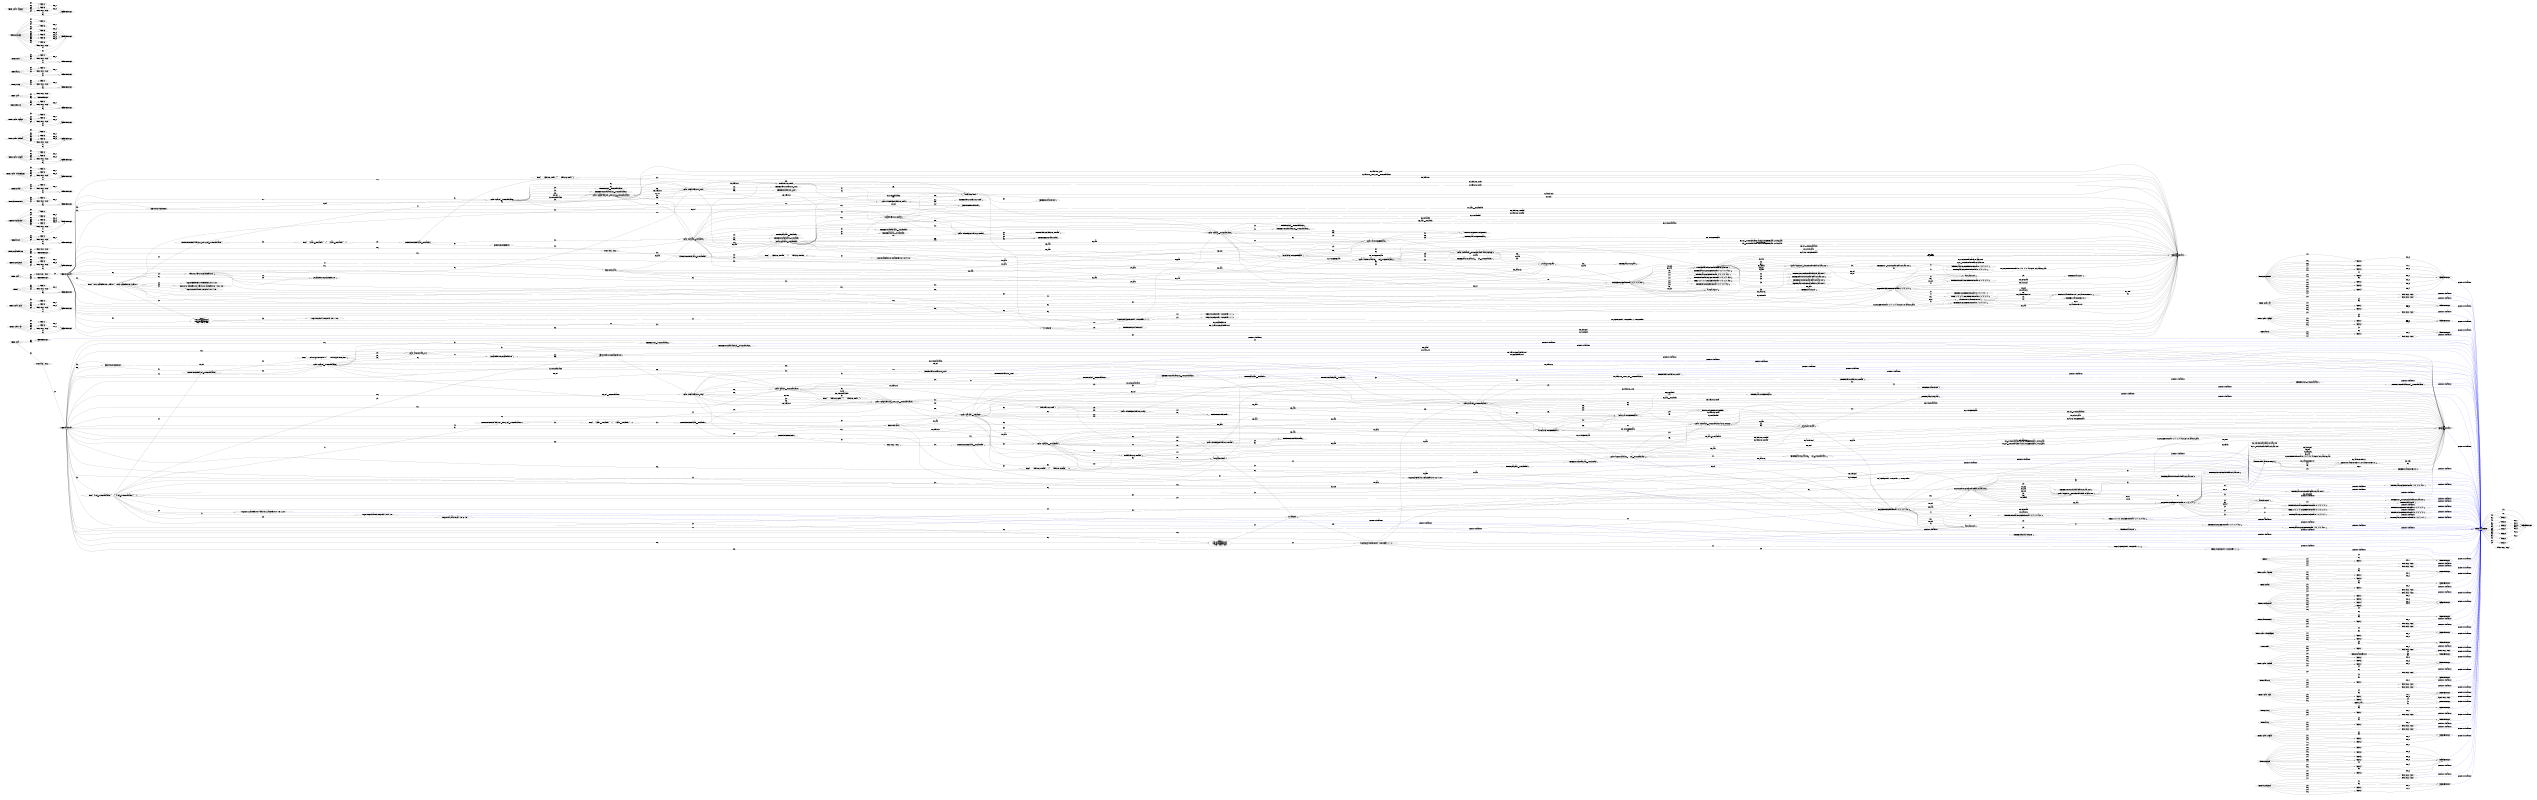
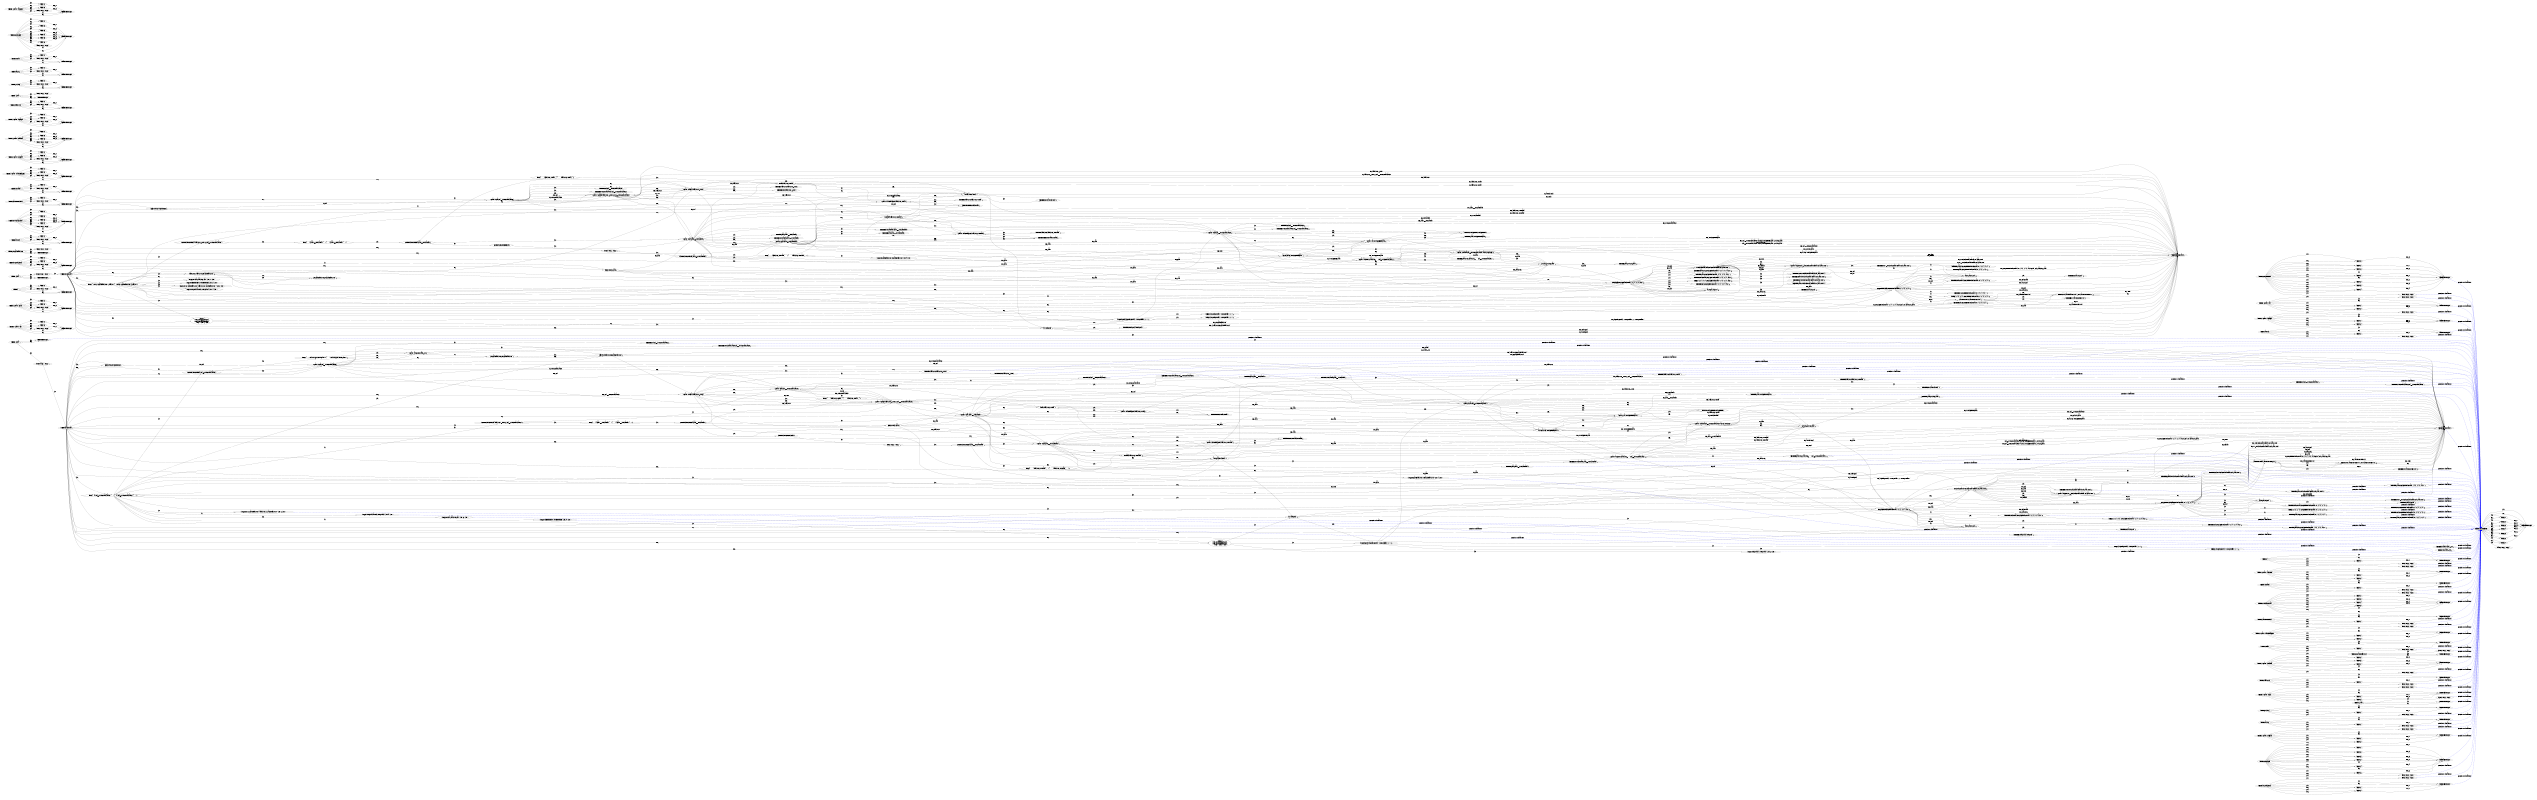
none -> (202, 280)
(325, 318) -> none
none -> (555, 520)
none -> (2445, 547)
none -> (2445, 550)
none -> (1761, 552)
